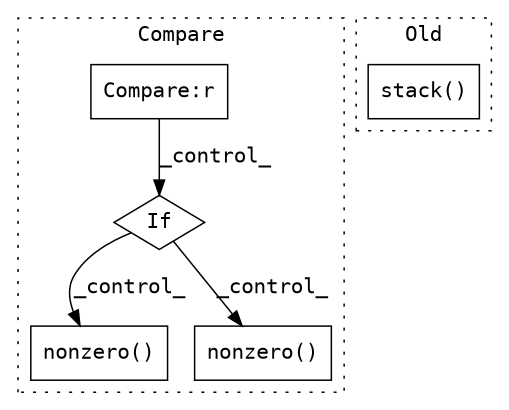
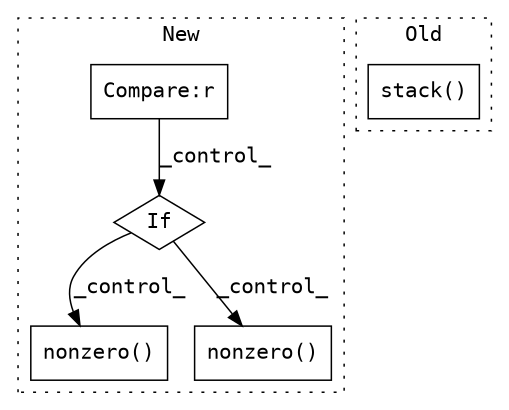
(181, 35) -> (181, 35)
